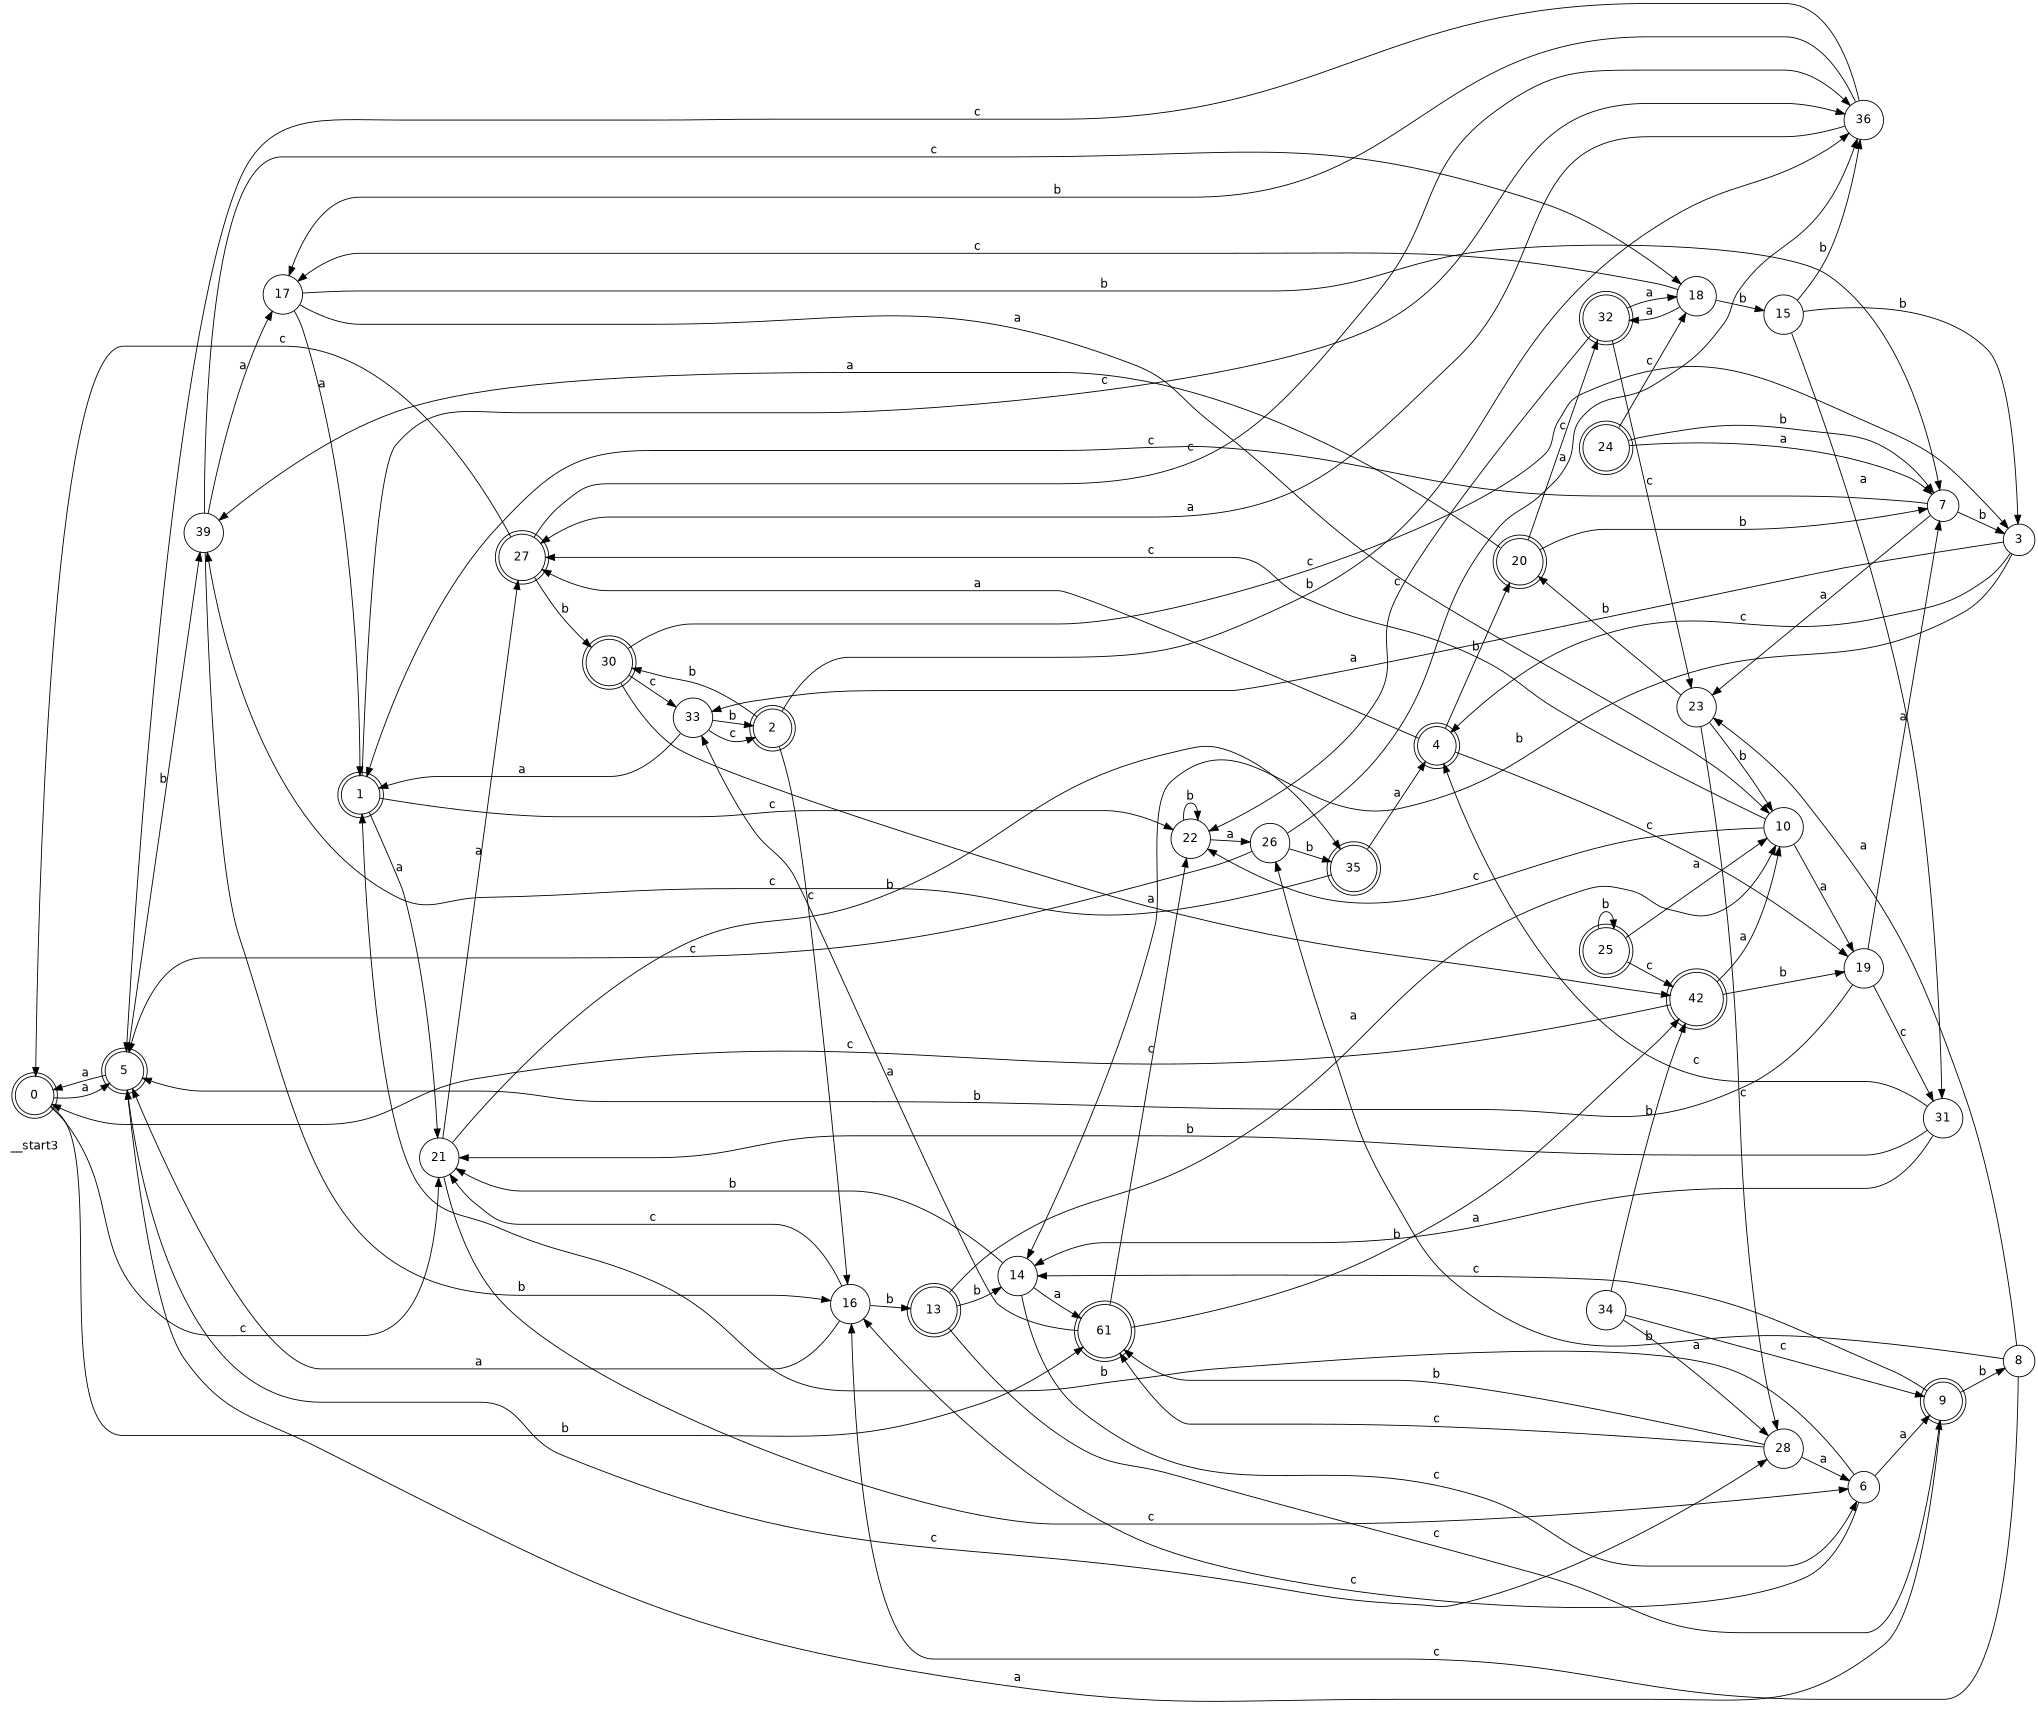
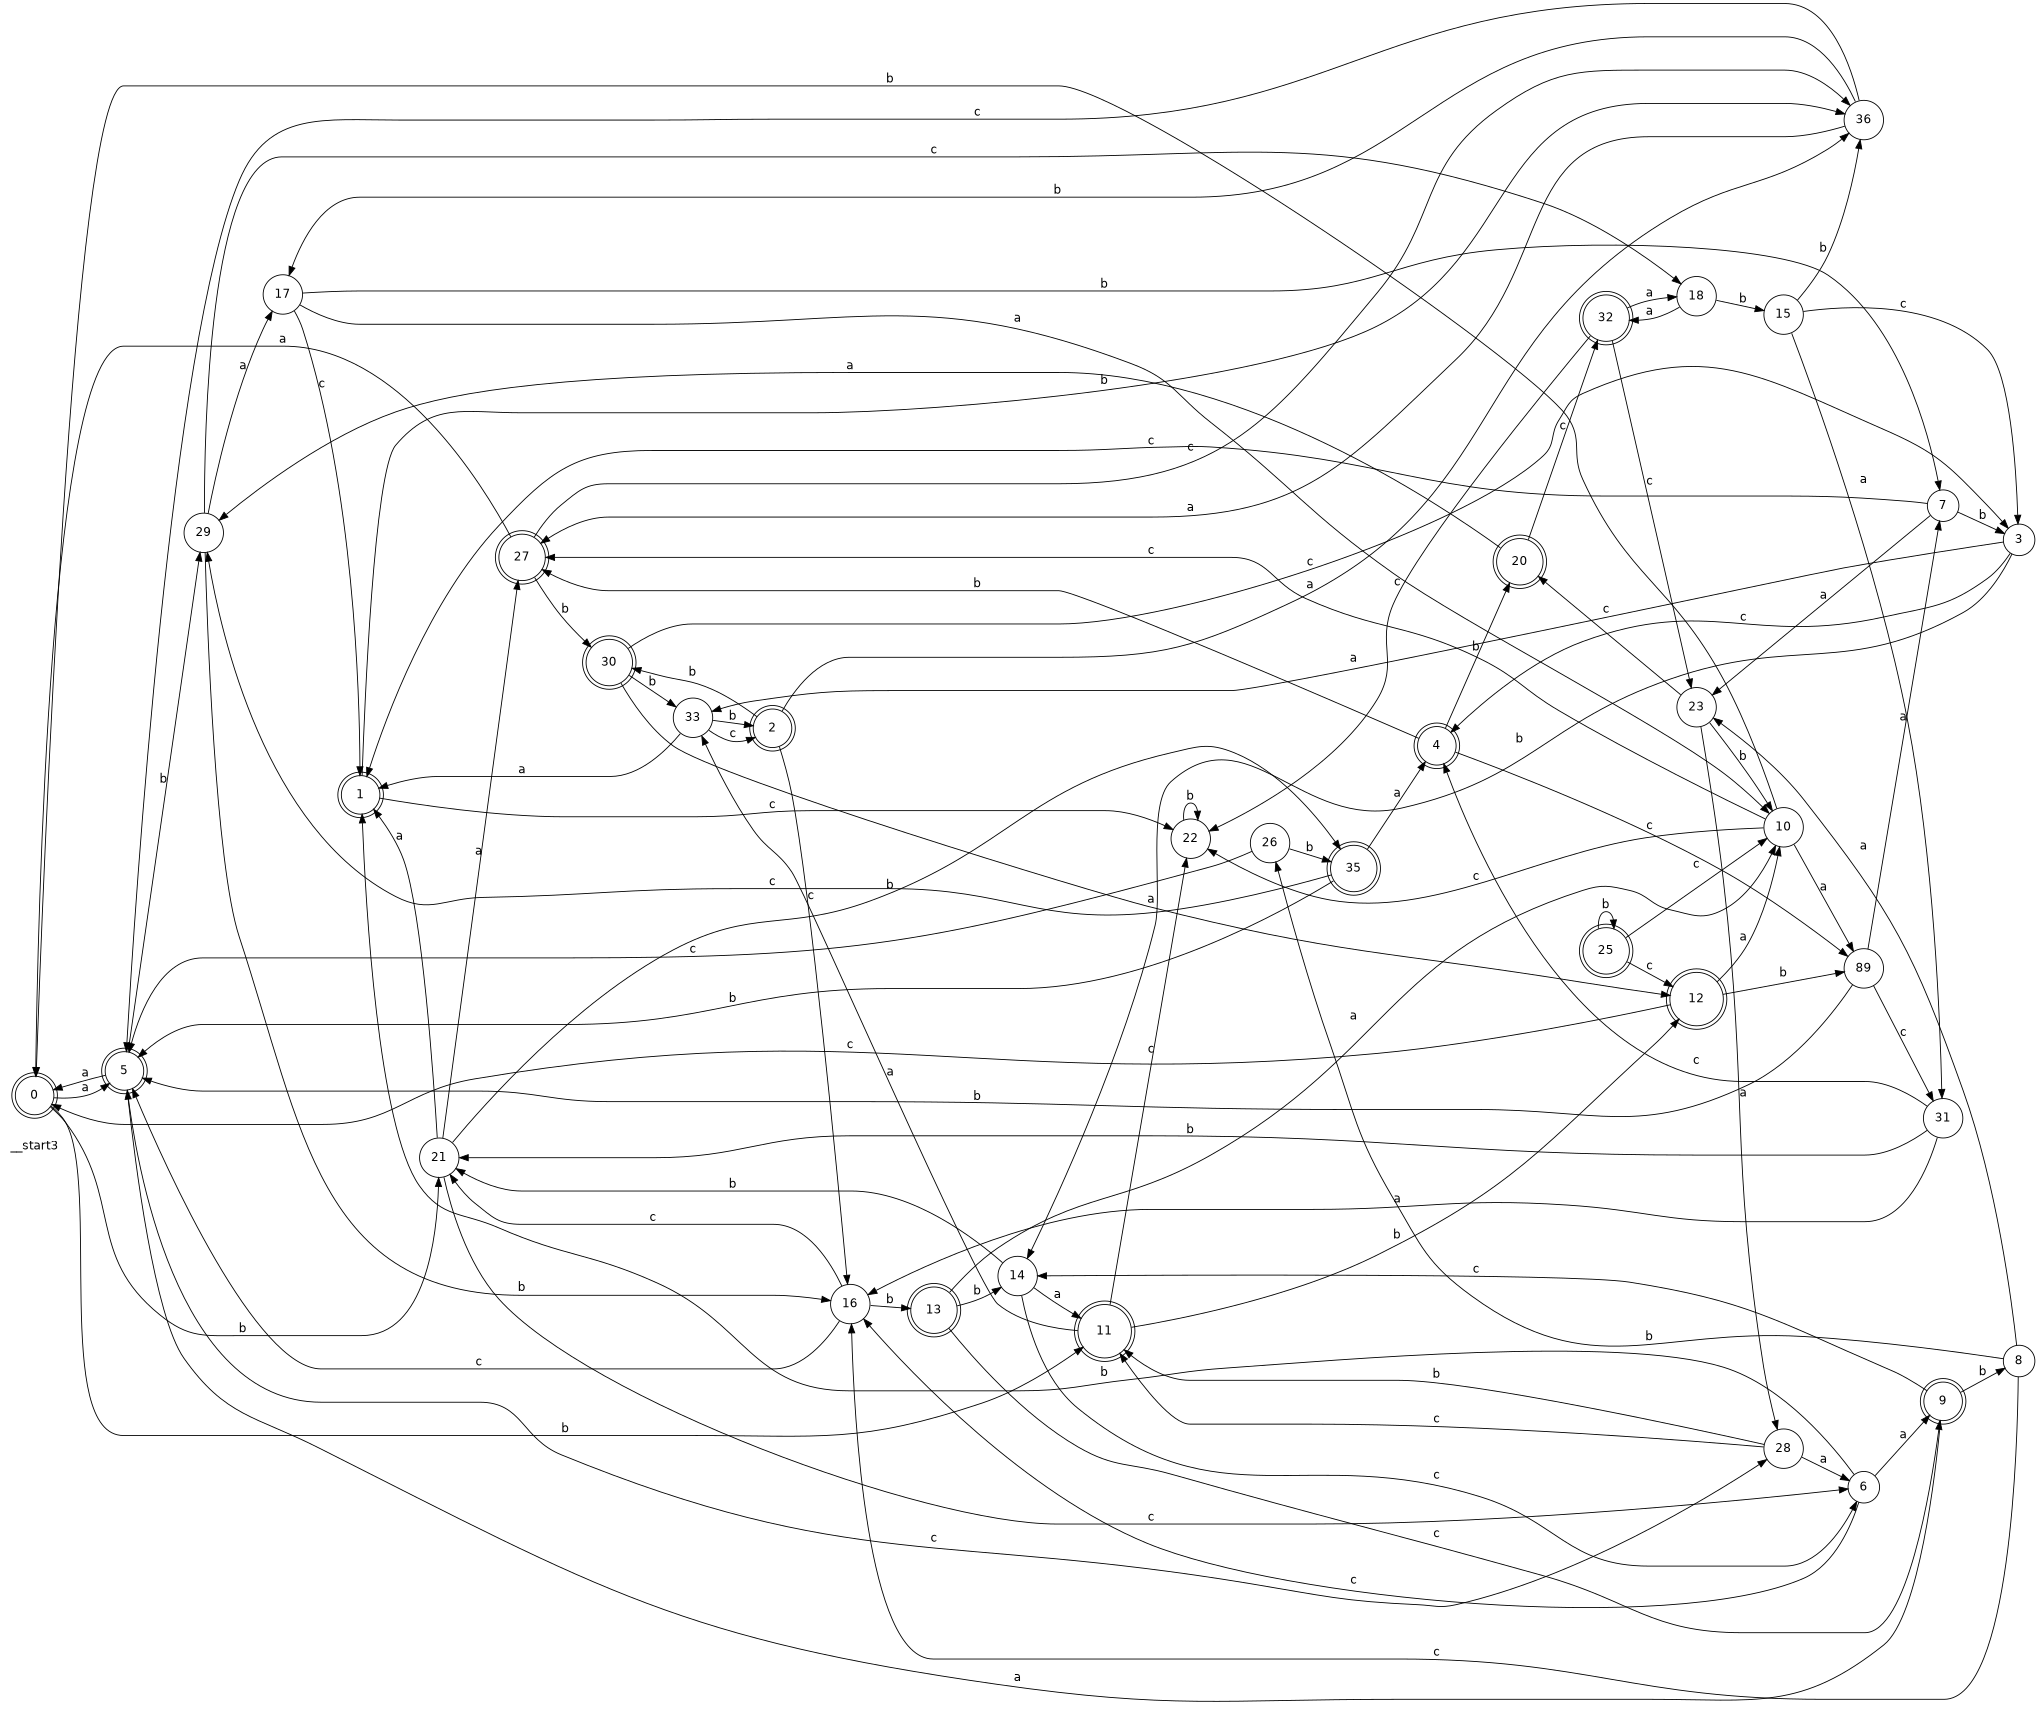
none -> (627, 86)
(990, 253) -> none
(1903, 305) -> (1903, 305)
(283, 340) -> (283, 340)
(1105, 381) -> (1105, 381)
(322, 384) -> (322, 384)
(1606, 448) -> none
(1560, 475) -> none
(1728, 529) -> none
(204, 533) -> (204, 533)
(978, 584) -> (978, 584)
(1310, 585) -> (1310, 585)
(1606, 610) -> (1606, 610)
(653, 682) -> (653, 682)
(1226, 841) -> none
(1697, 865) -> (1697, 865)
(420, 967) -> (423, 973)
(1864, 968) -> (1864, 968)
(1697, 999) -> (1697, 999)
none -> (746, 1003)
(1743, 1093) -> (1743, 1093)
(1498, 1222) -> (1423, 1205)
(1606, 1310) -> none
(243, 1329) -> (243, 1329)
(1105, 1331) -> (1105, 1331)
(479, 1362) -> (479, 1362)
